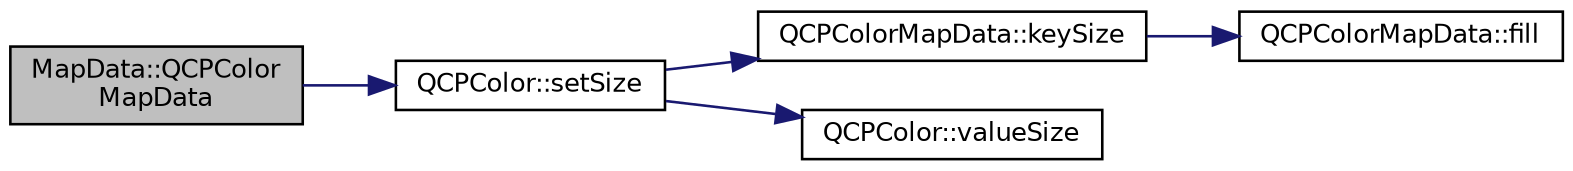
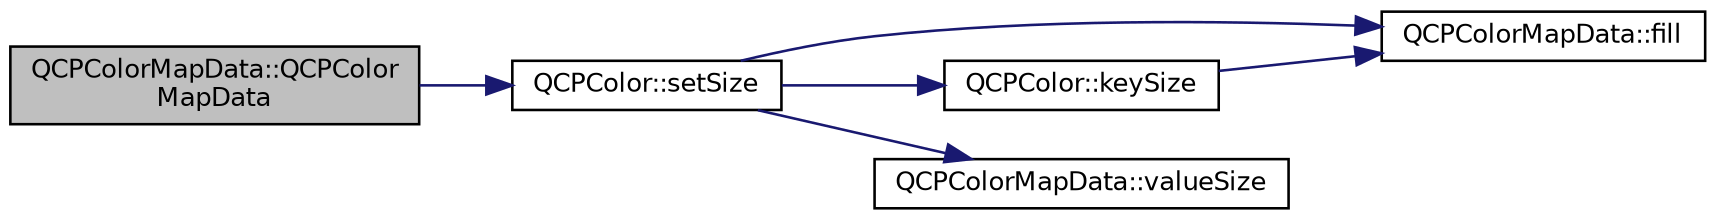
none -> (1047, 25)
(952, 36) -> (1082, 85)
(157, 85) -> (215, 85)
(952, 135) -> (1082, 184)
